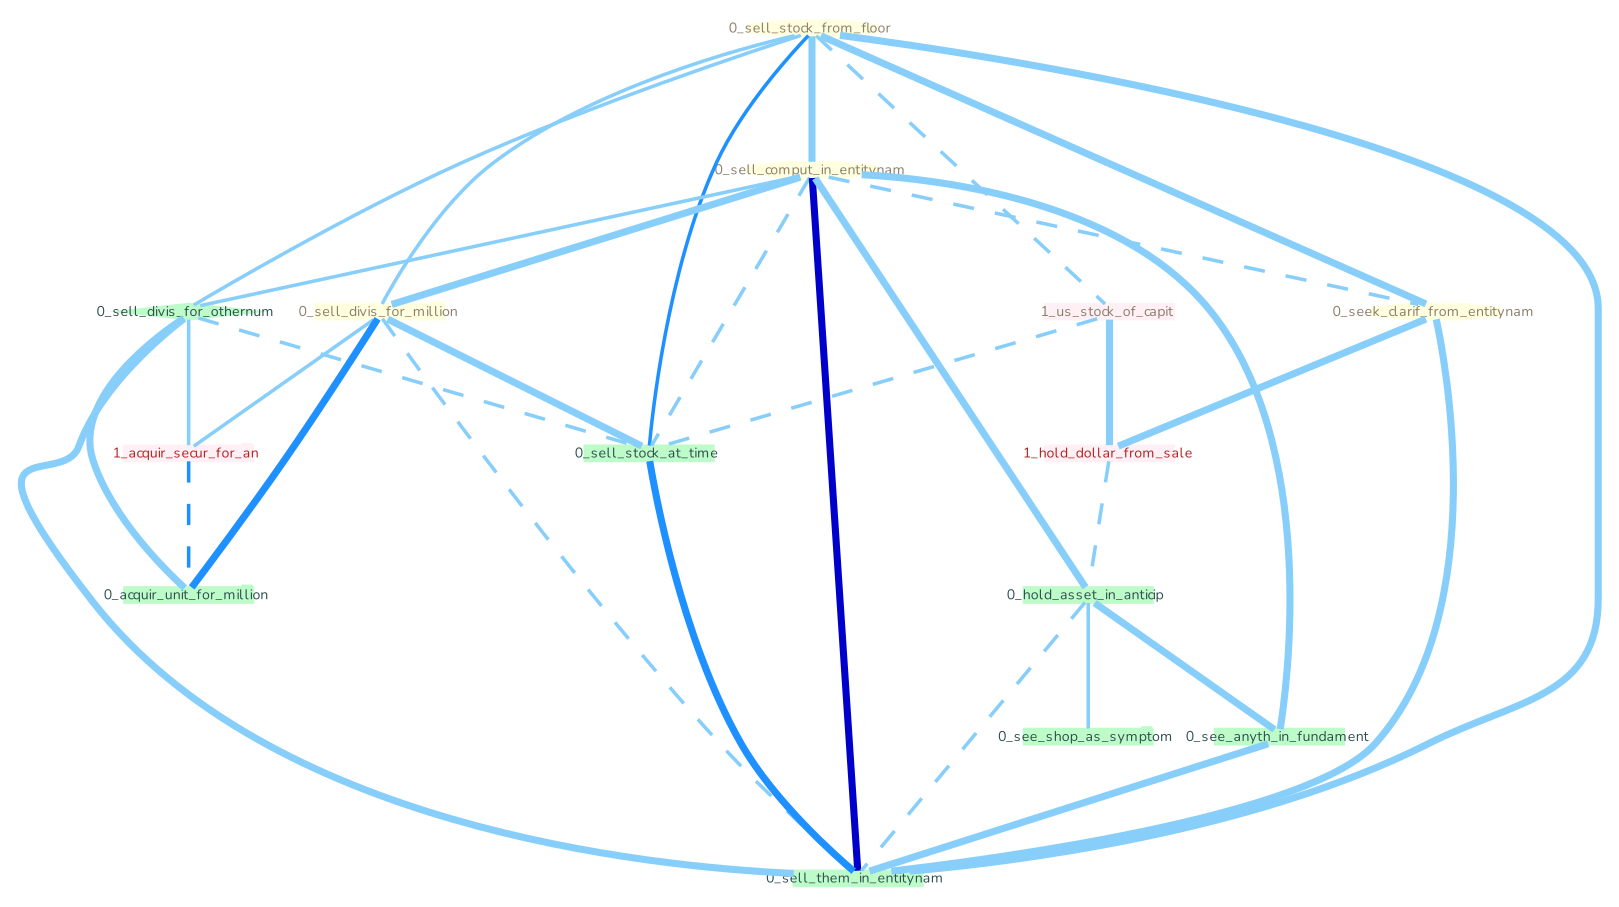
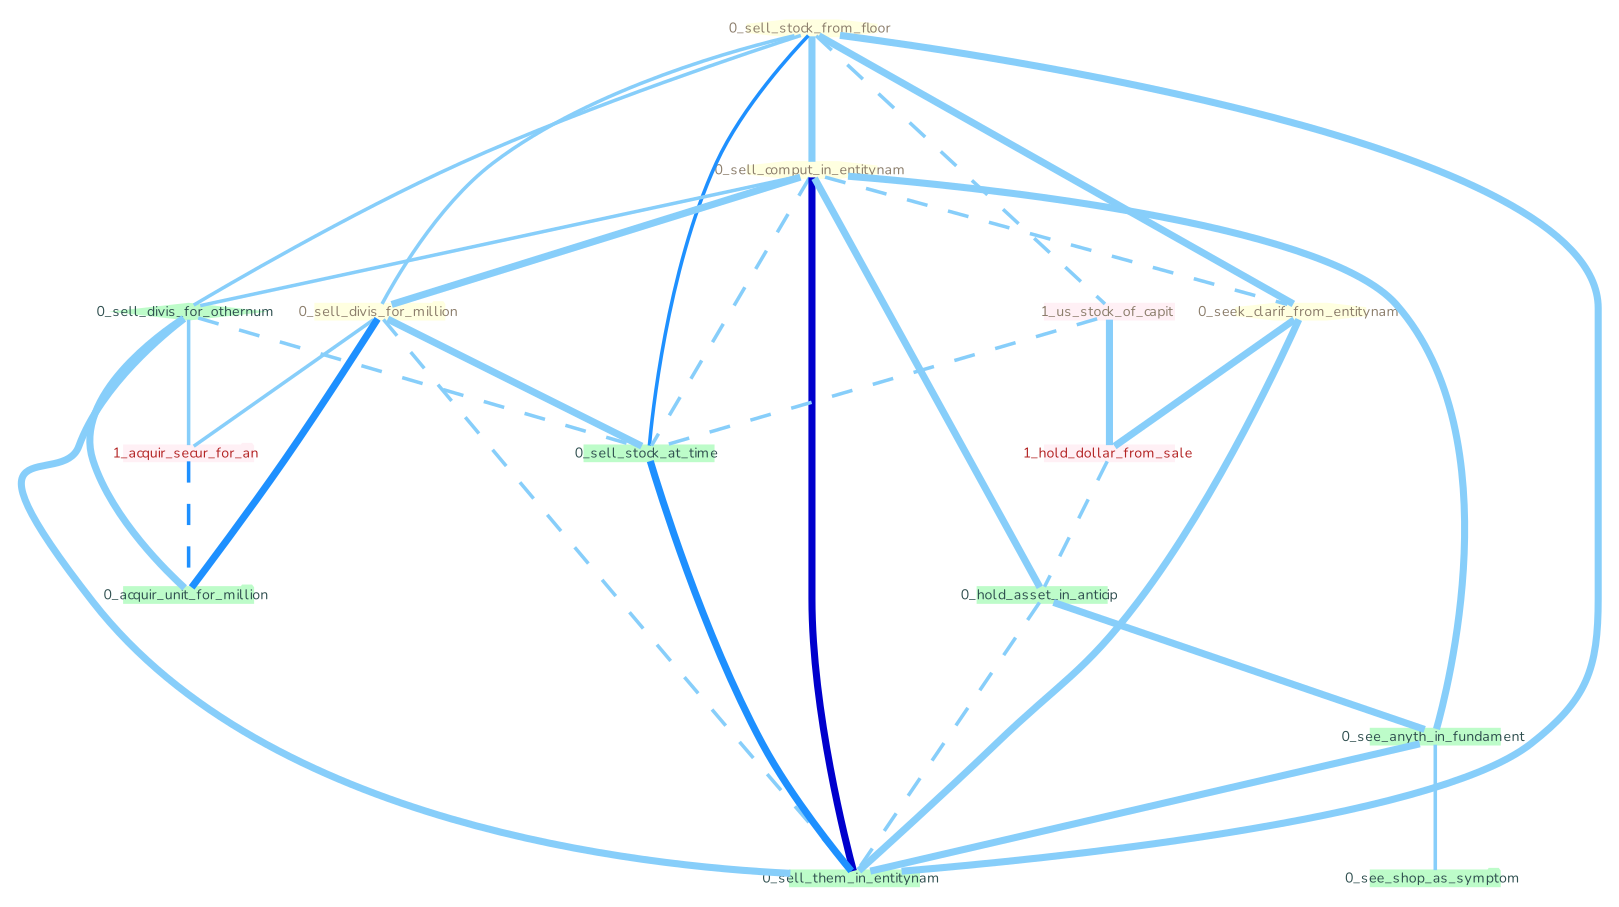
(1088, 666) -> (1435, 811)
